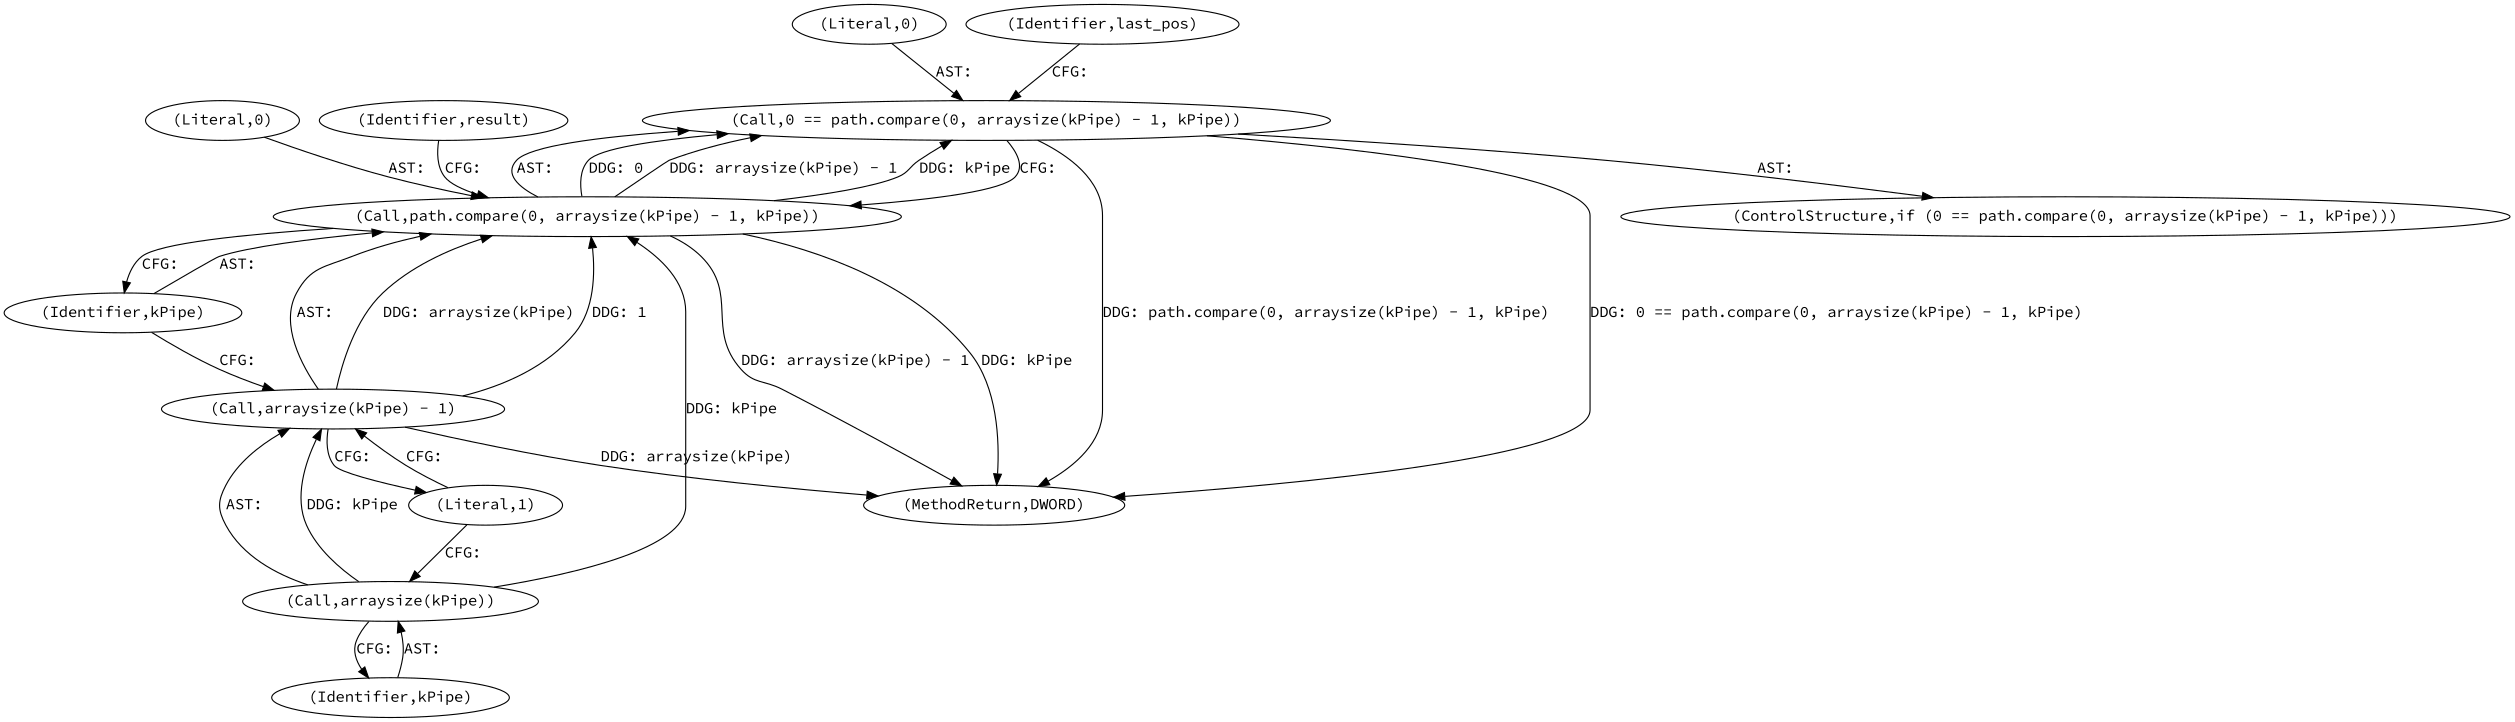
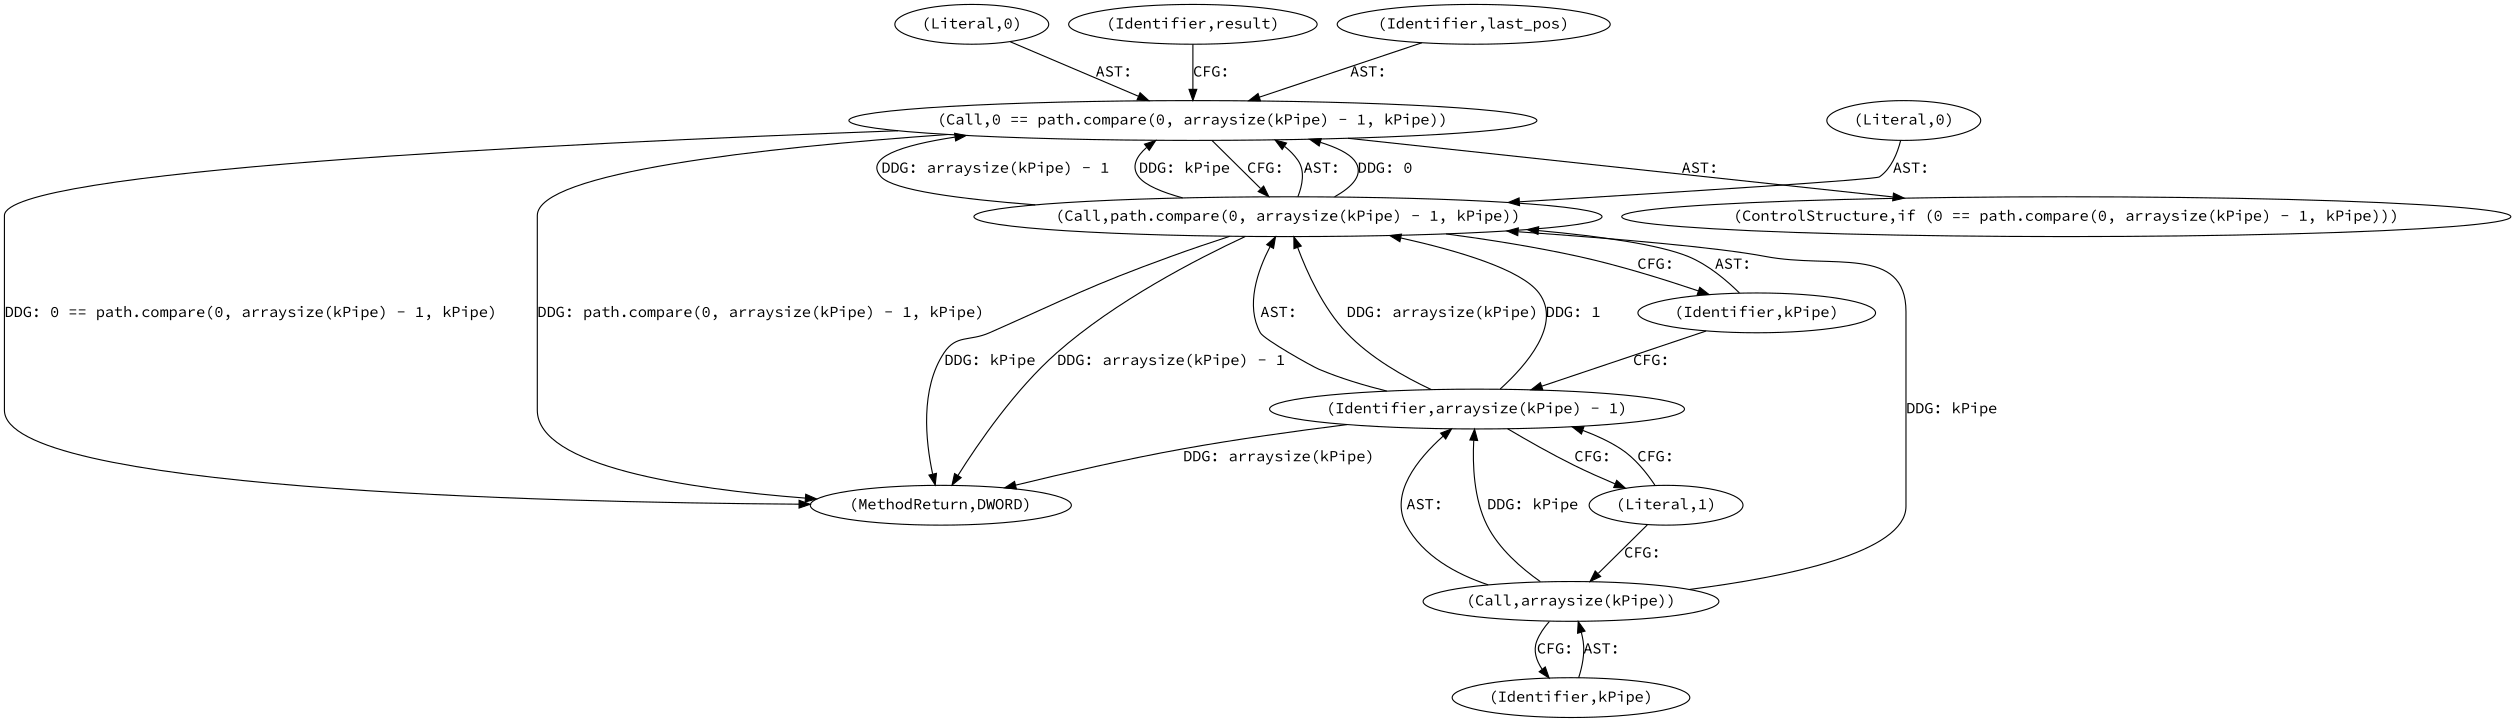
(1075, 72) -> (1373, 72)
(445, 177) -> (1193, 67)
(333, 409) -> (1477, 409)
